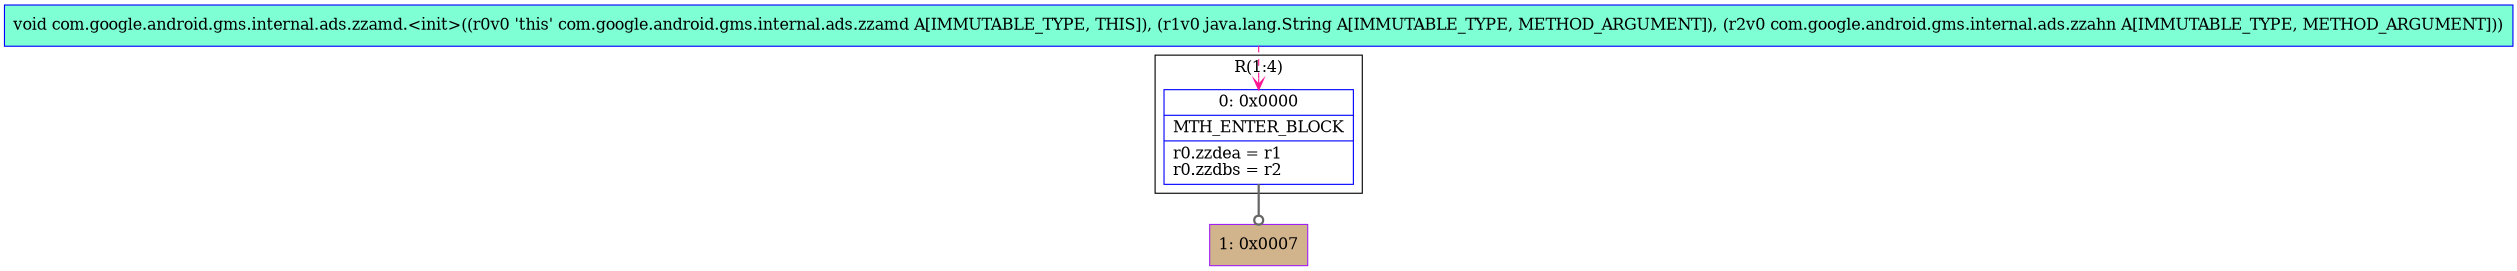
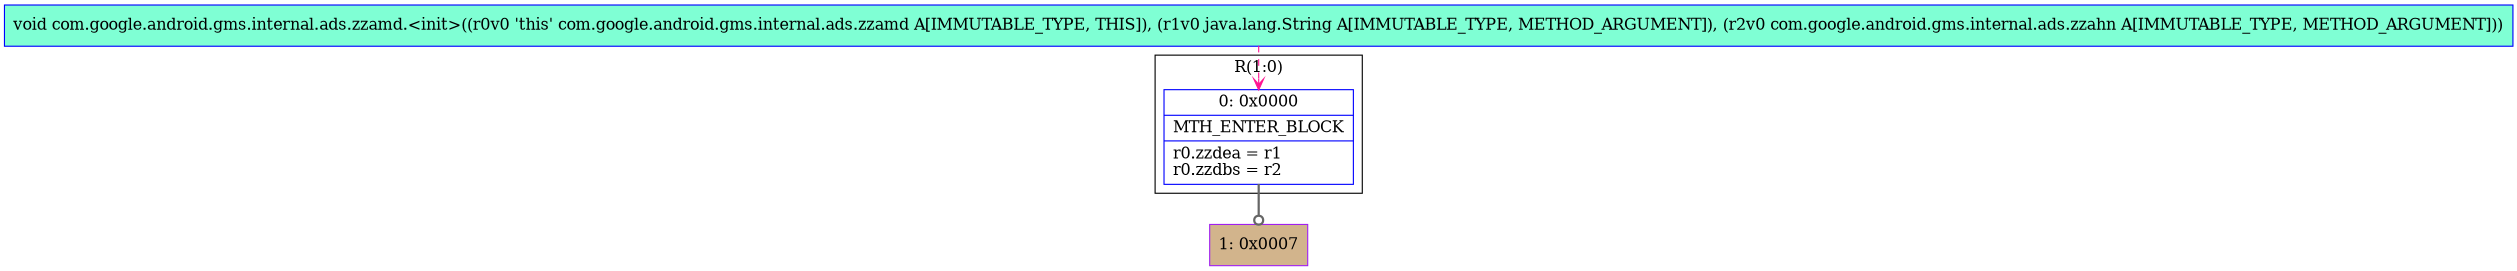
(1259, 68) -> (1259, 68)
